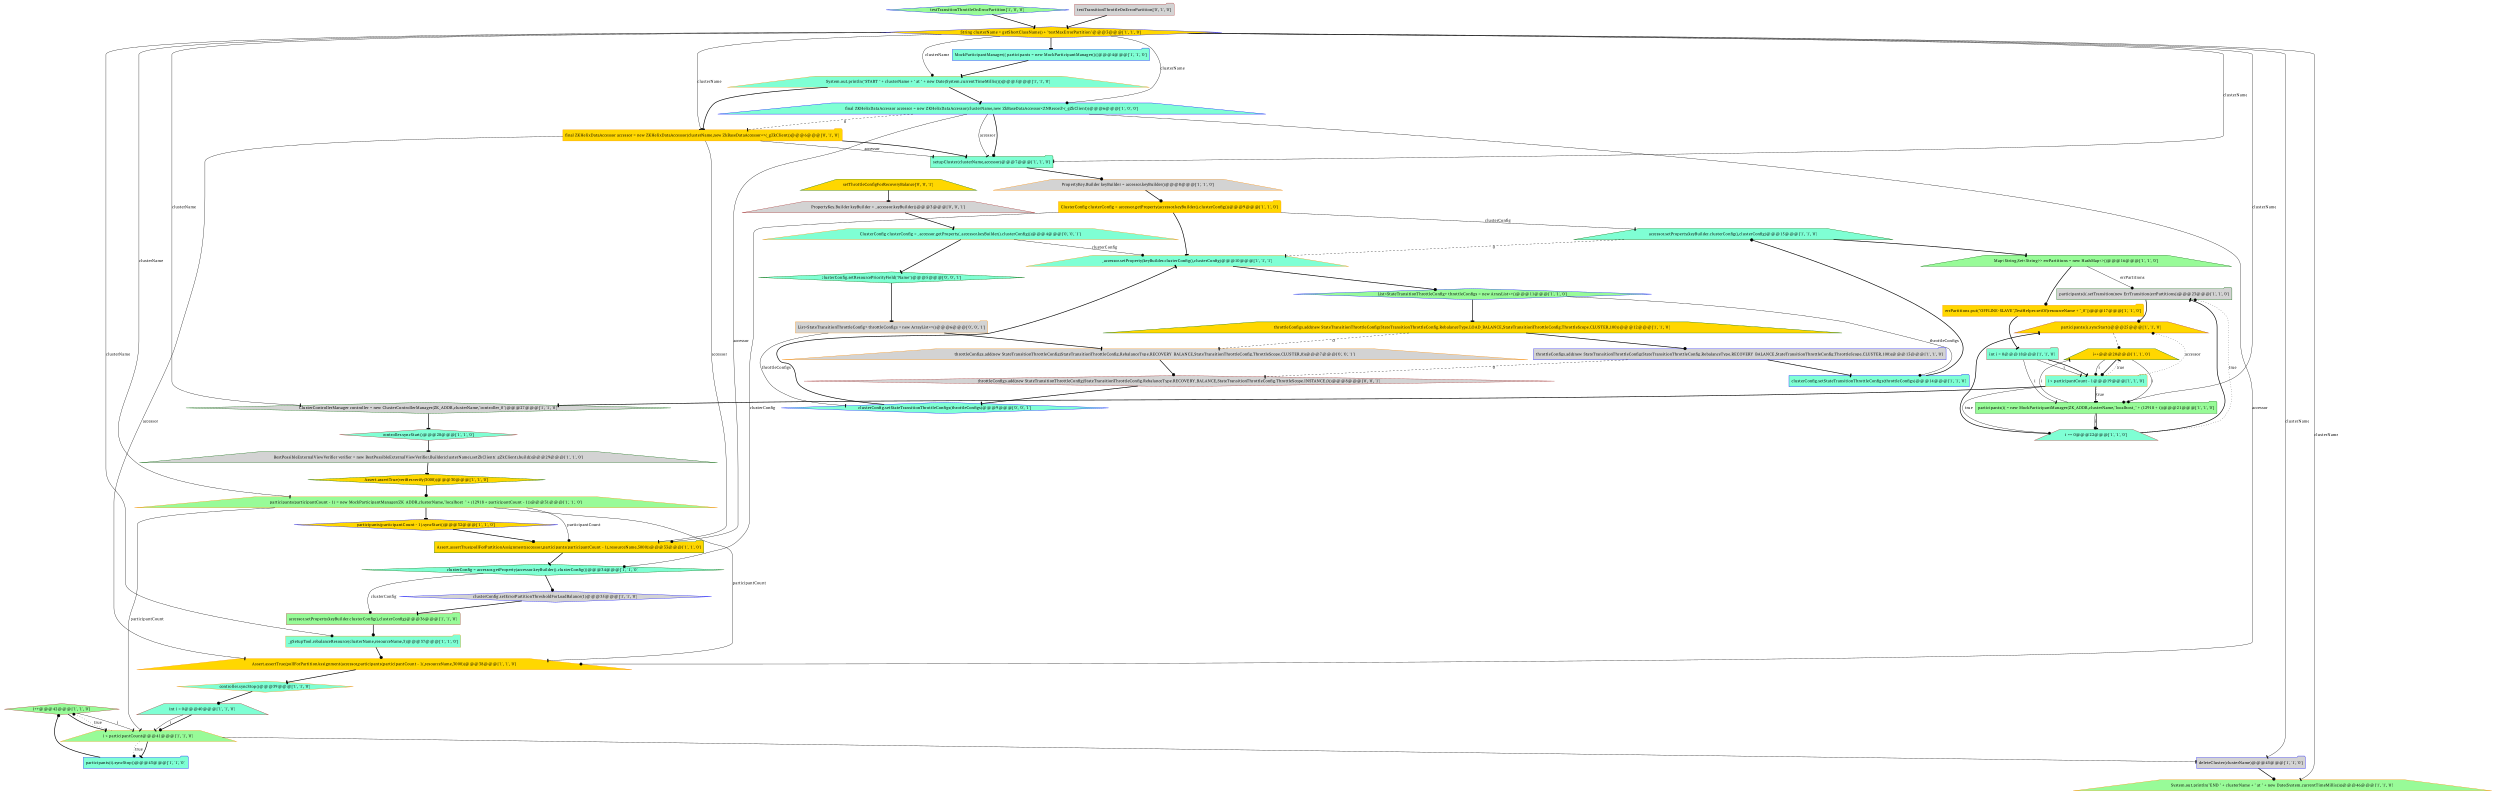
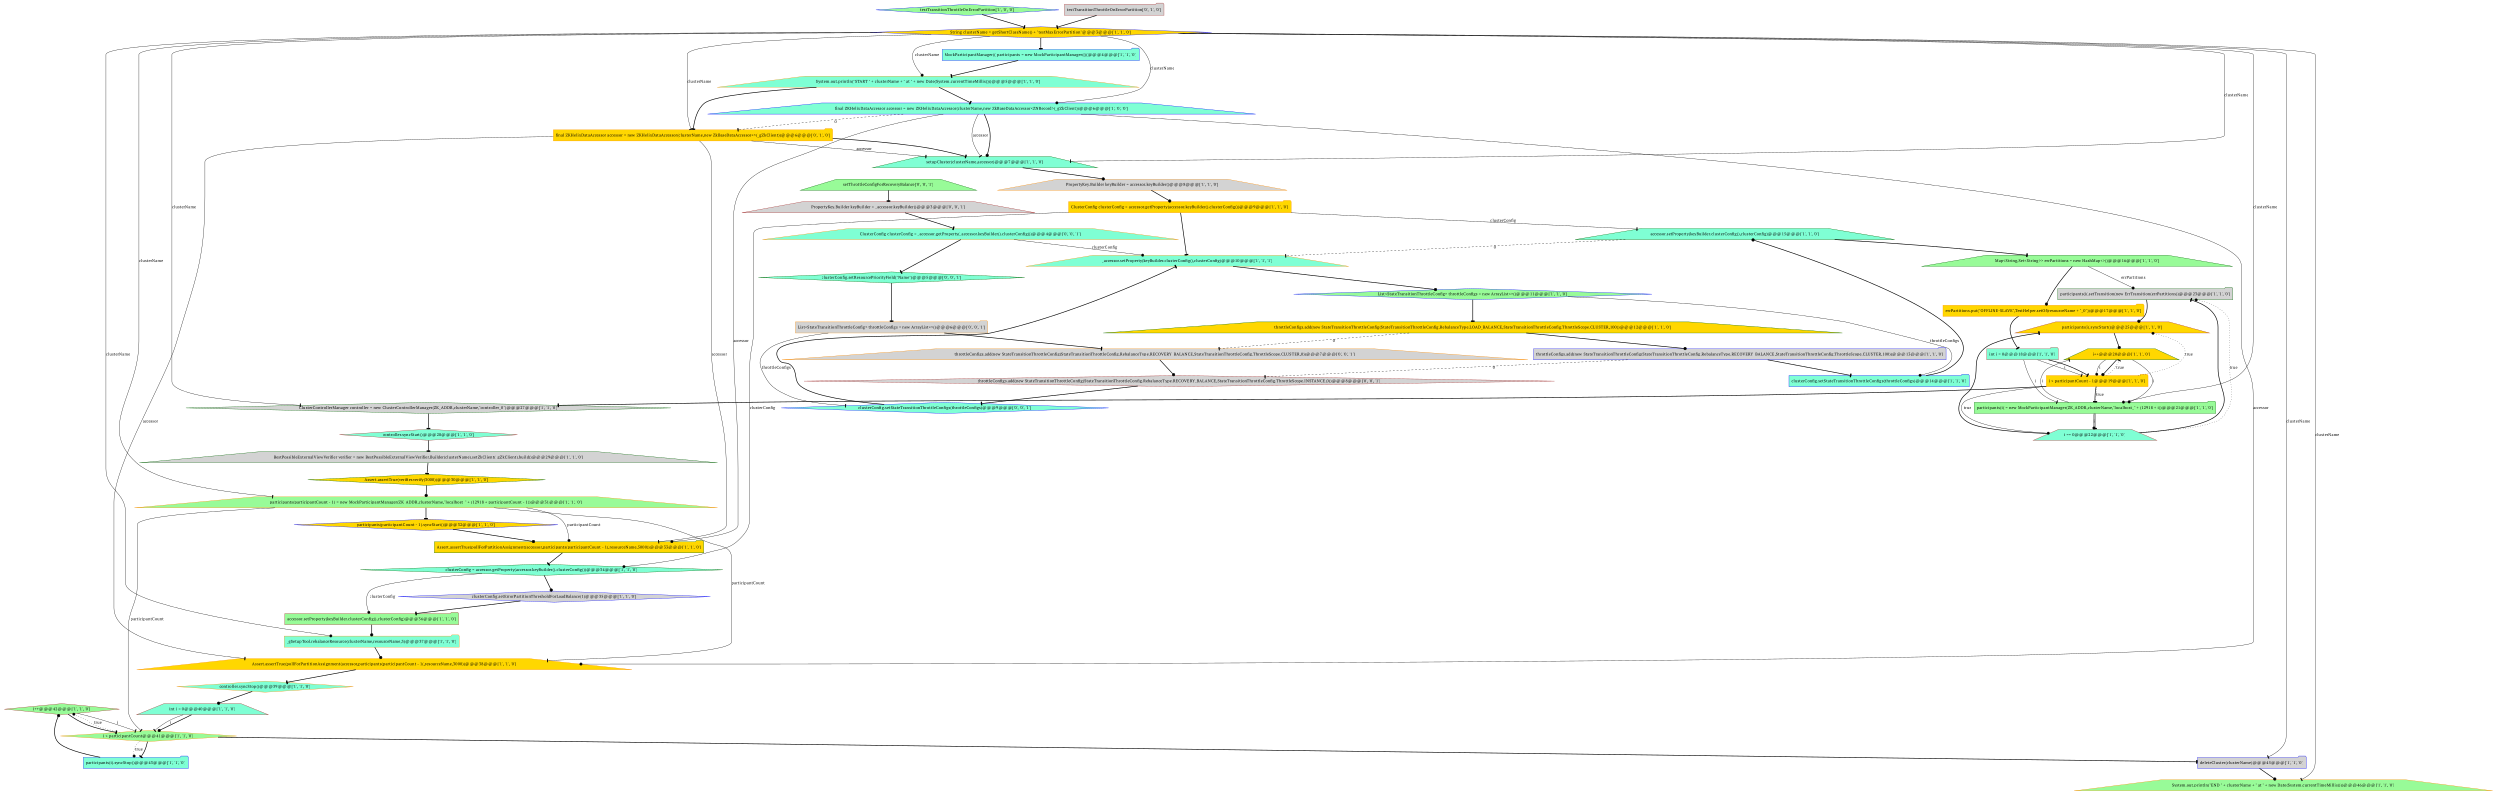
(992, 162) -> (985, 162)
(888, 185) -> (888, 185)
(2116, 340) -> (2116, 340)
(2193, 354) -> (2189, 354)
(2096, 381) -> (2097, 381)
(148, 736) -> (148, 736)
(1209, 750) -> (1207, 749)
